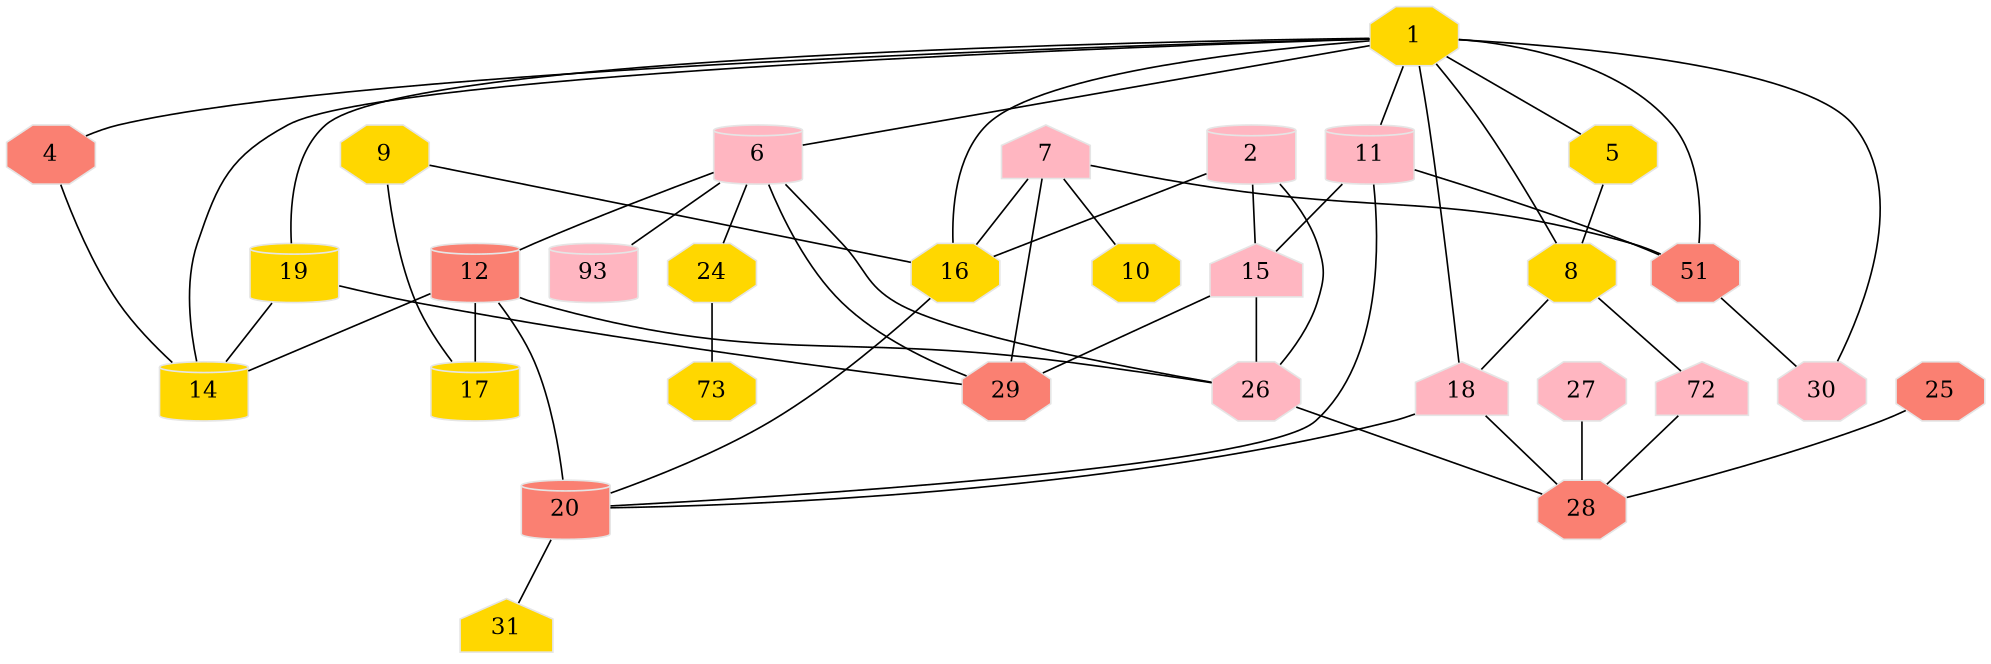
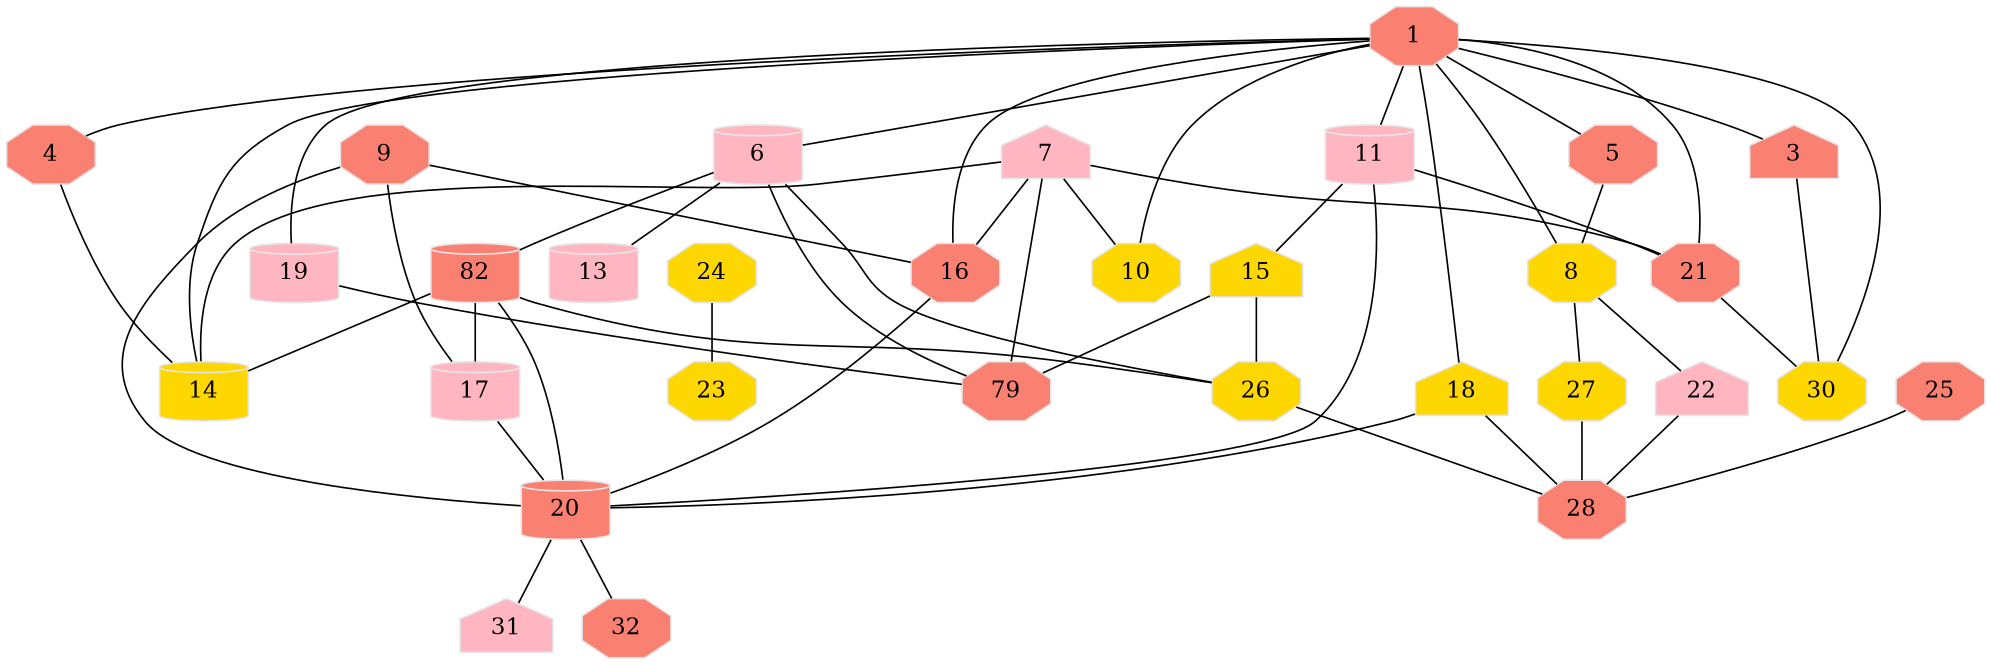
(1414, 36) -> (1414, 36)
none -> (1218, 104)
(385, 155) -> (385, 155)
(1251, 155) -> none
(1613, 155) -> (1613, 155)
none -> (1794, 155)
(735, 214) -> none
(294, 273) -> (294, 273)
(475, 273) -> (475, 273)
(594, 273) -> (594, 273)
(955, 273) -> (955, 273)
(1256, 273) -> (1256, 273)
(1695, 273) -> (1695, 273)
(249, 332) -> (596, 186)
(1515, 335) -> (1577, 332)
(475, 391) -> (475, 391)
(712, 391) -> (712, 391)
(1006, 391) -> (1006, 391)
(1256, 391) -> (1256, 391)
(1462, 391) -> (1462, 391)
(1582, 391) -> (1582, 391)
(1702, 391) -> (1702, 391)
(1822, 391) -> (1822, 391)
none -> (153, 427)
none -> (521, 451)
(506, 628) -> (506, 628)
none -> (627, 628)
